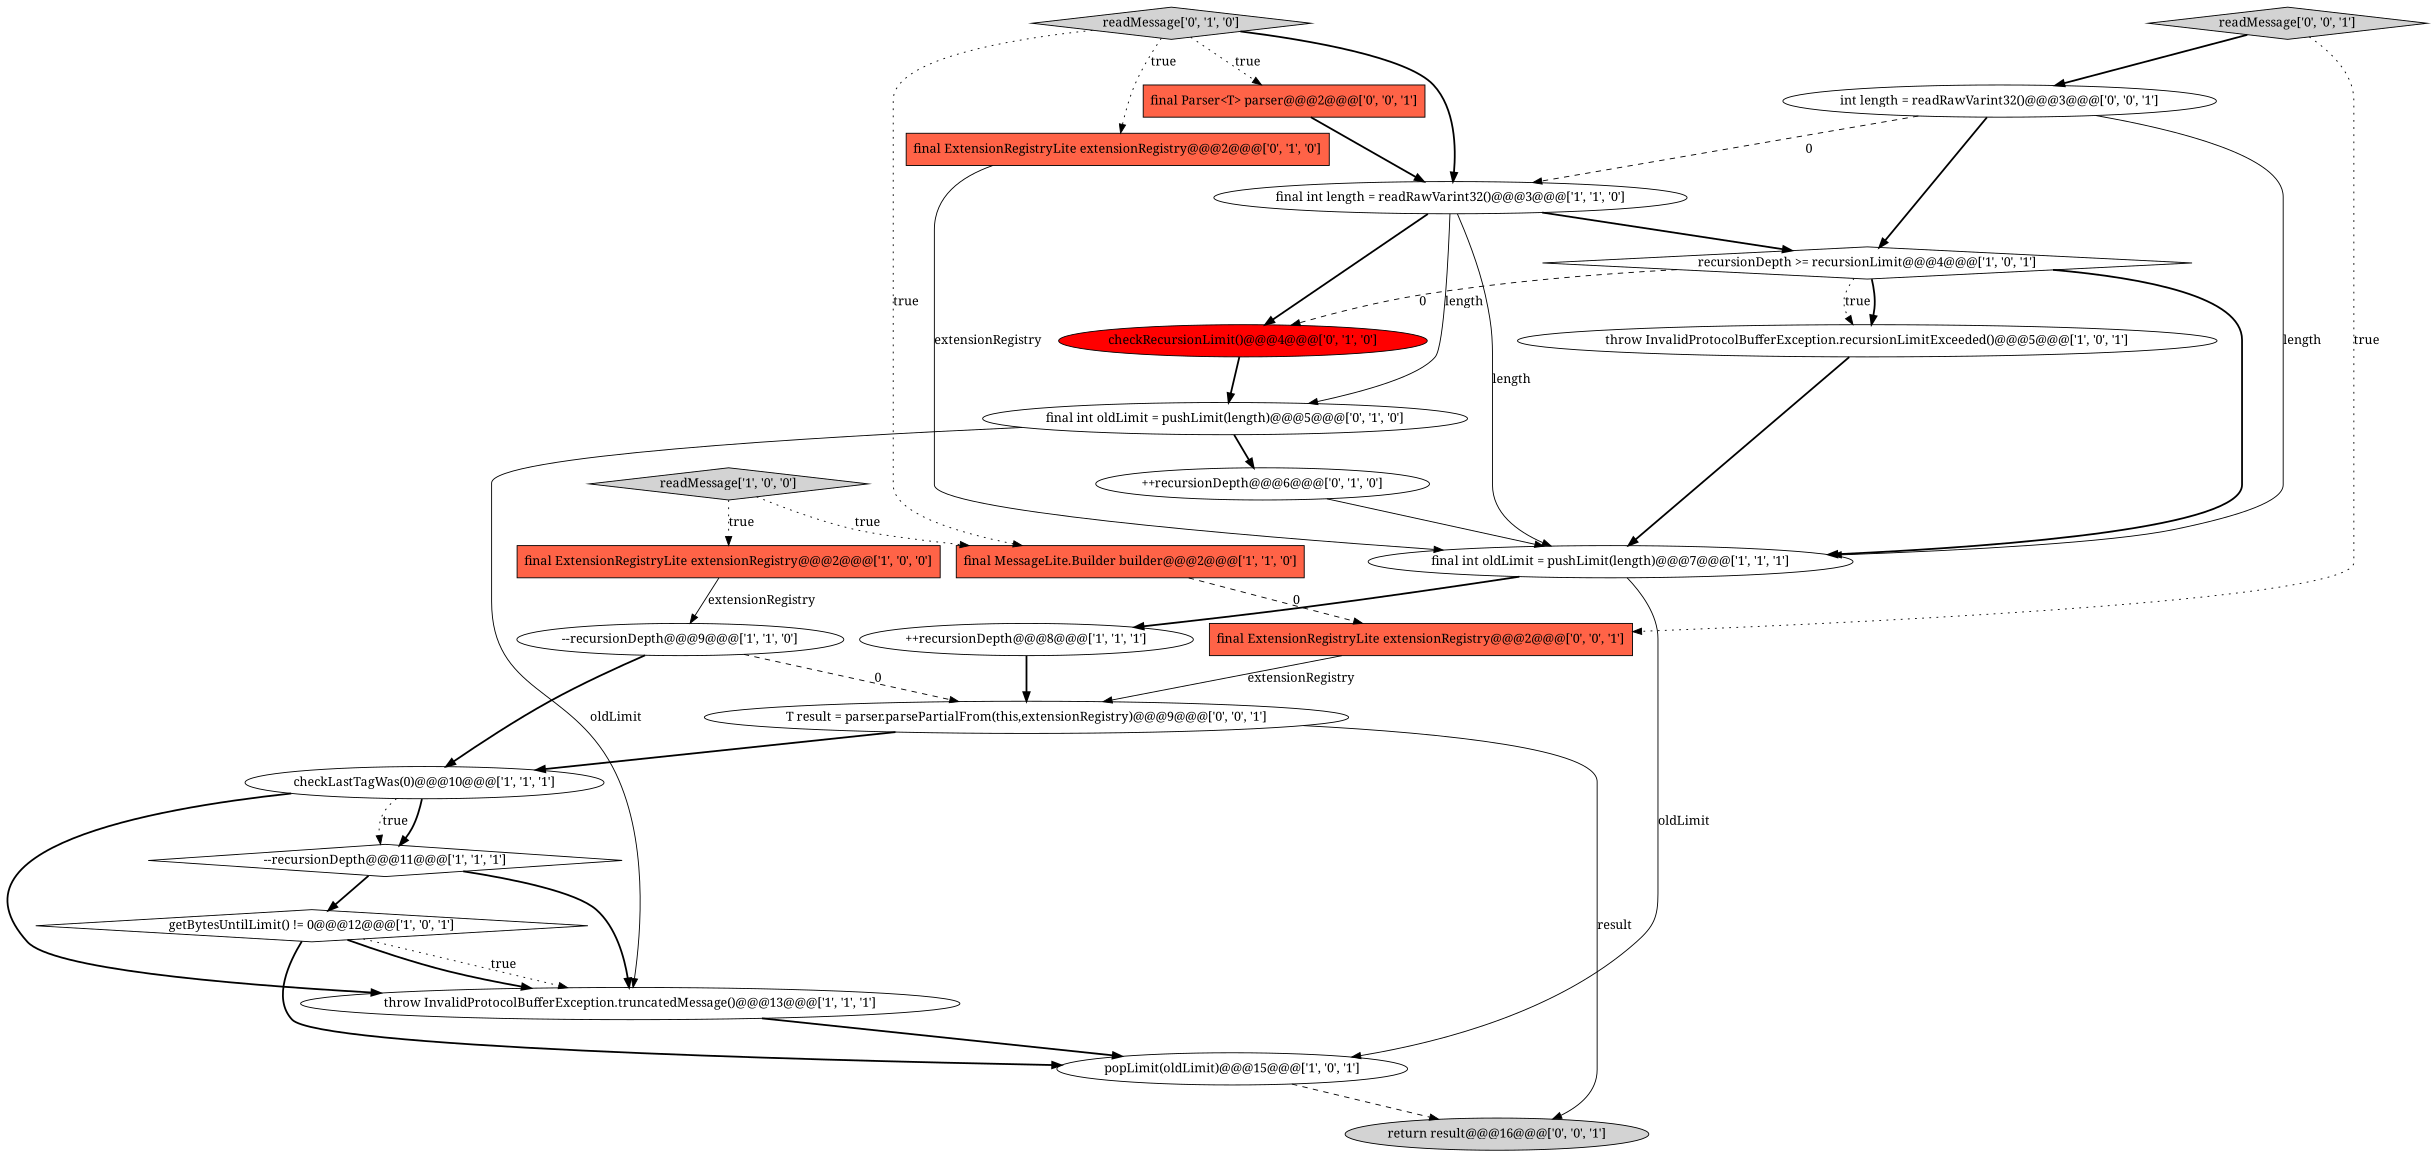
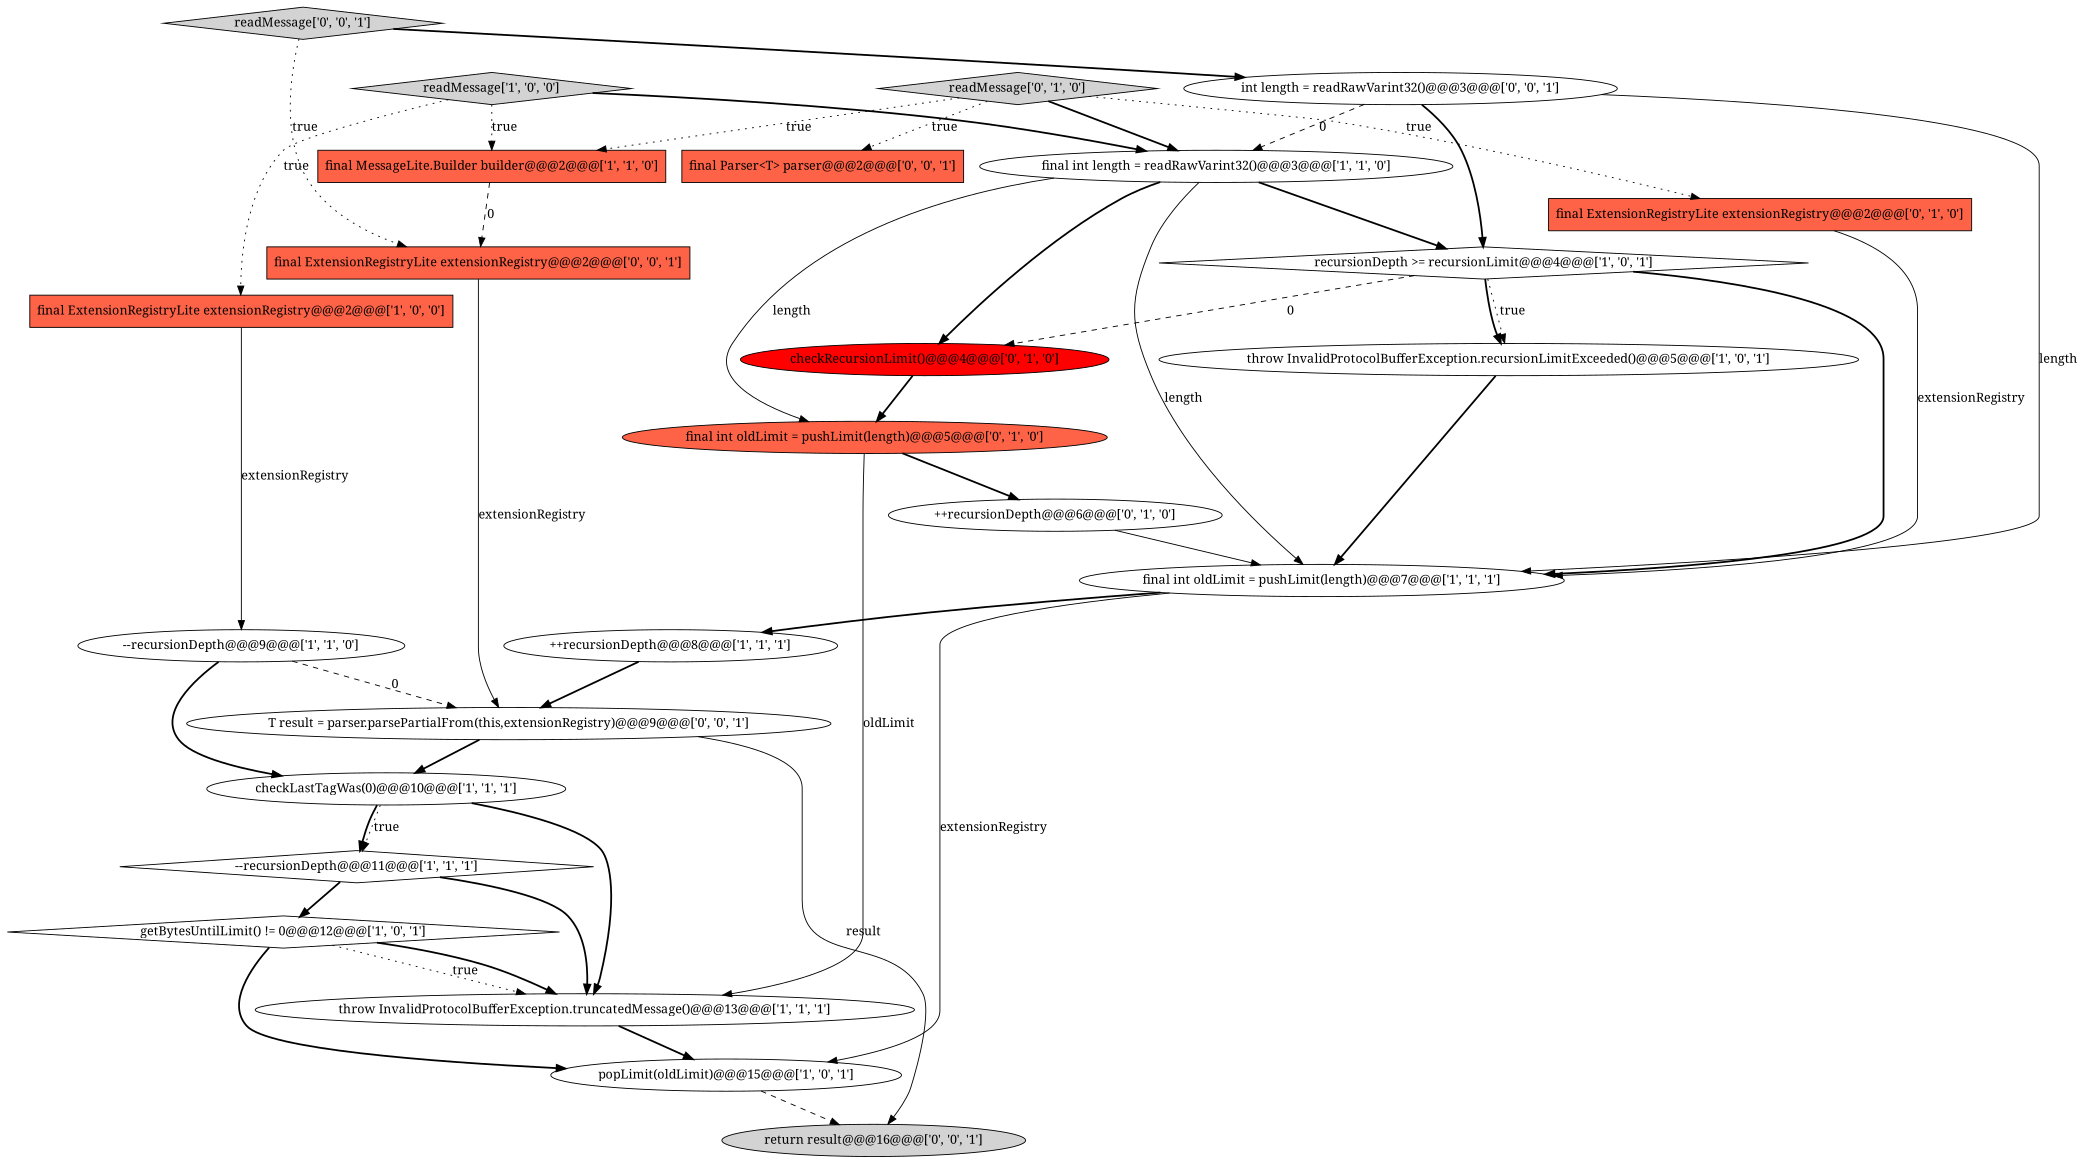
(1363, 147) -> (839, 108)
(1225, 419) -> (865, 437)
(1684, 822) -> (994, 828)
